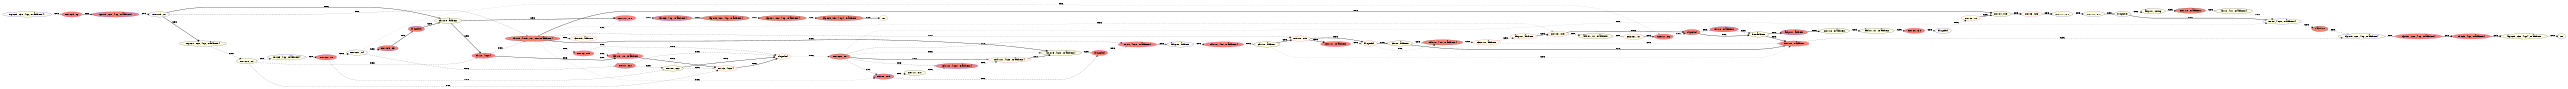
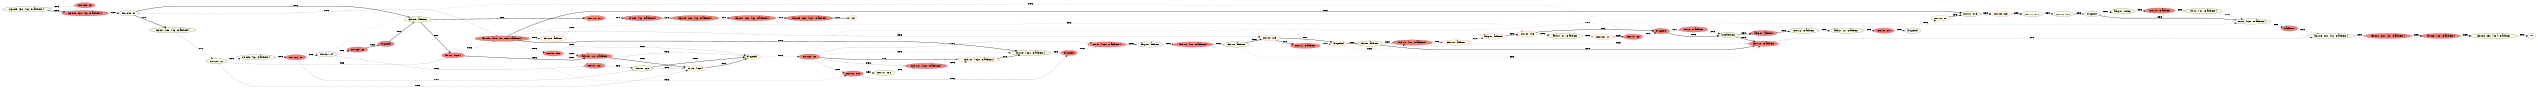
(86, 14) -> (55, 11)
